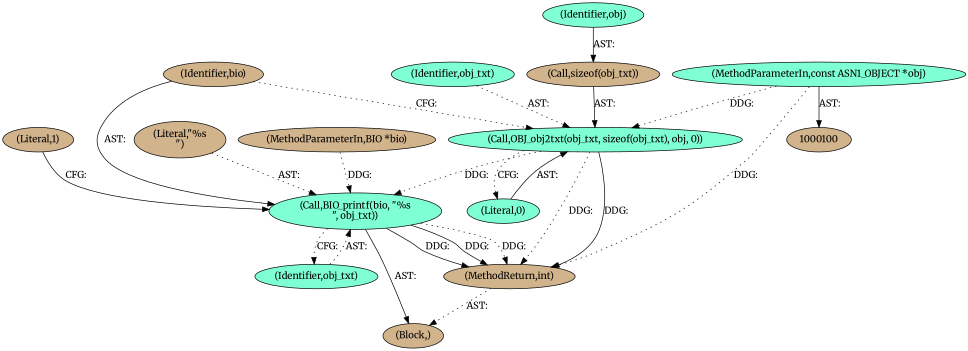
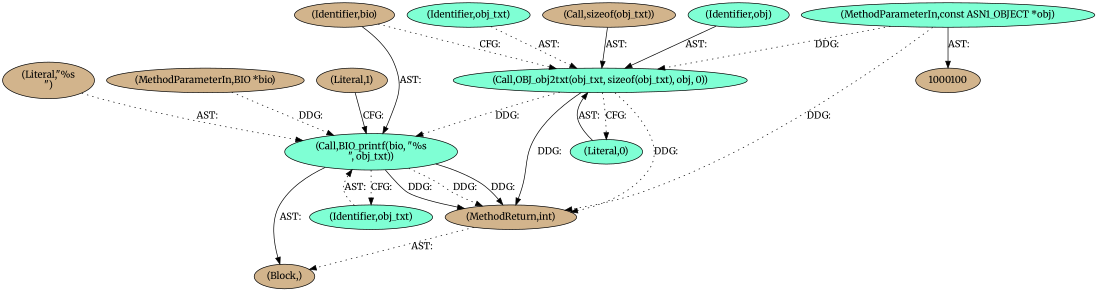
(593, 41) -> (674, 46)
